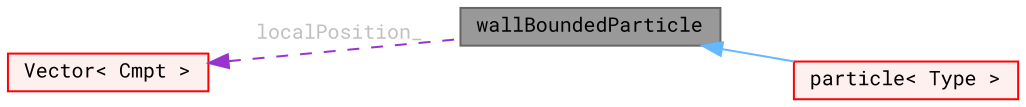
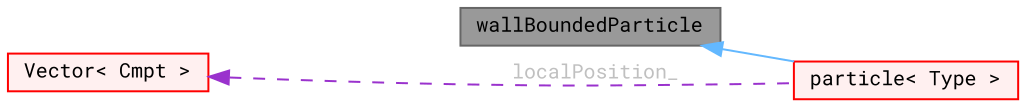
(344, 50) -> (511, 85)
